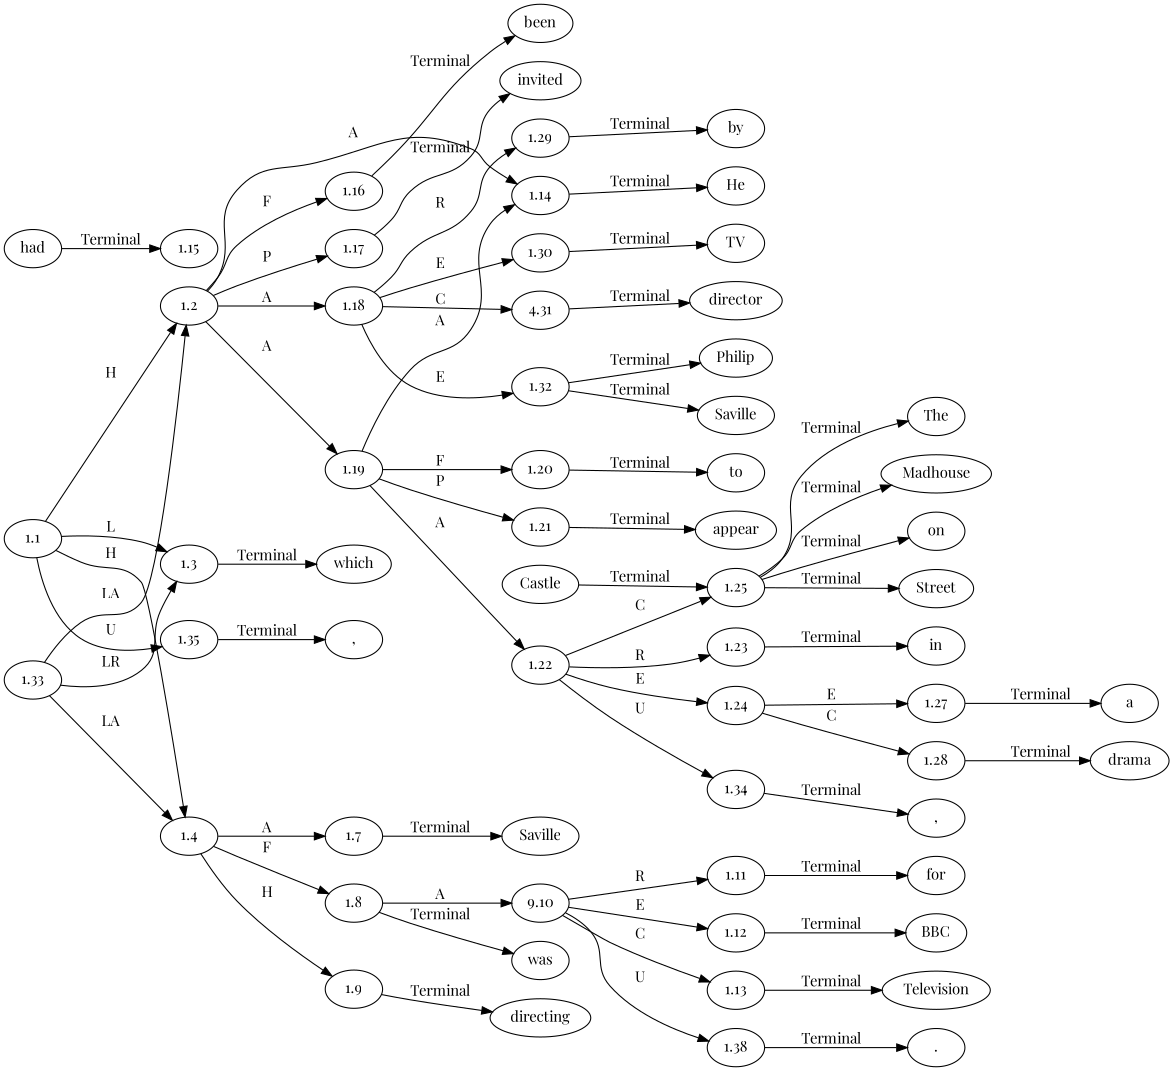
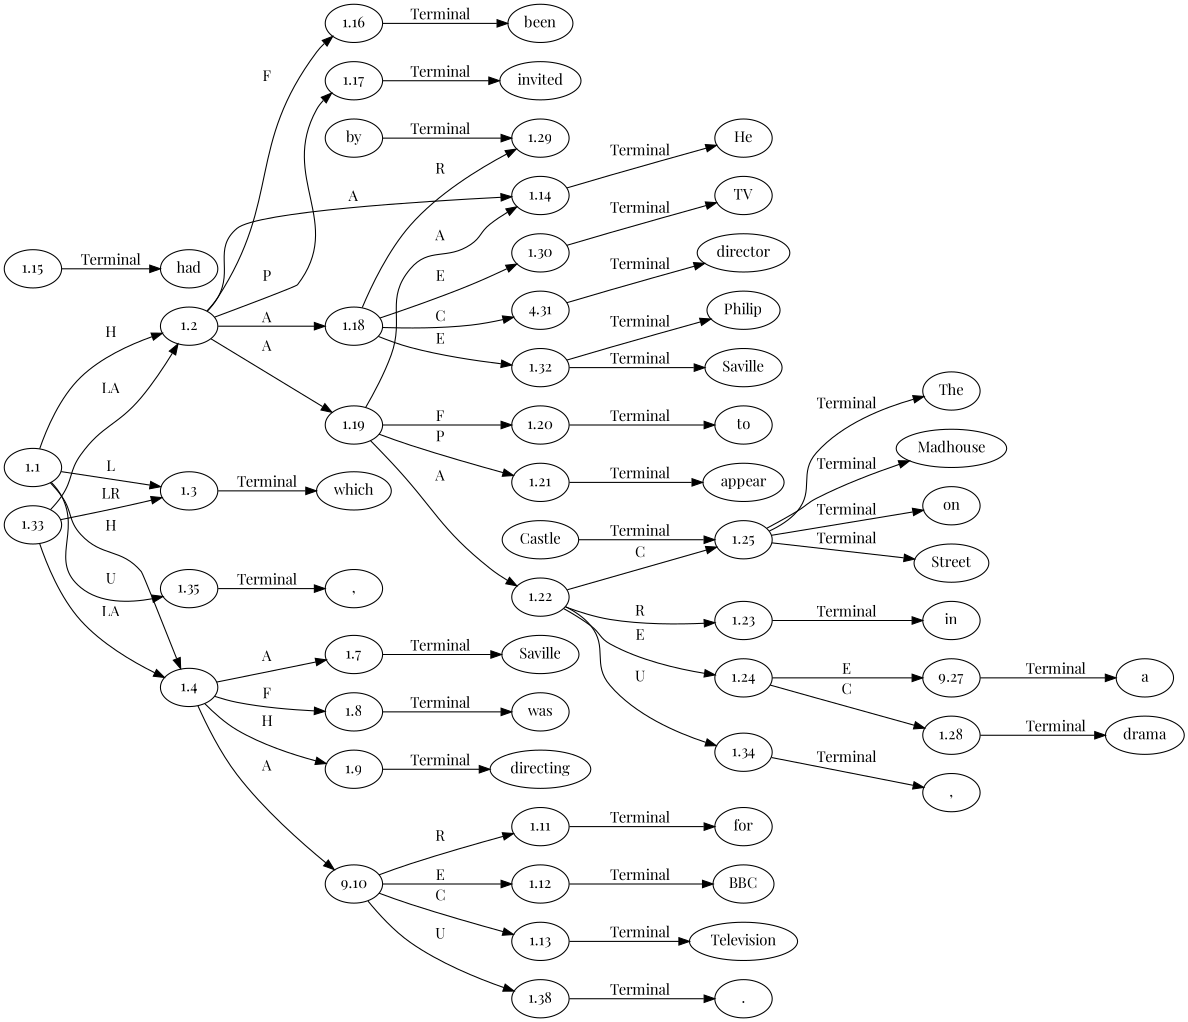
(633, 134) -> (442, 138)
(106, 249) -> (106, 269)
(936, 703) -> (951, 678)
(442, 903) -> (252, 792)
